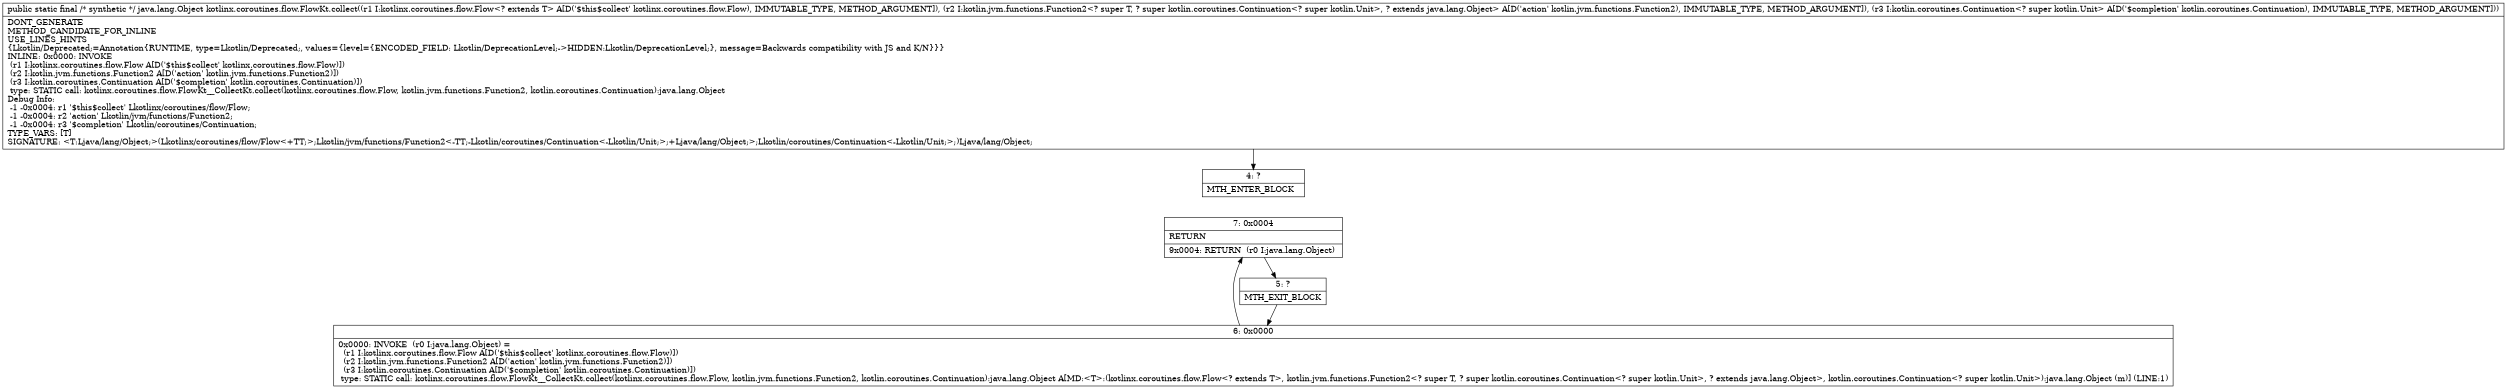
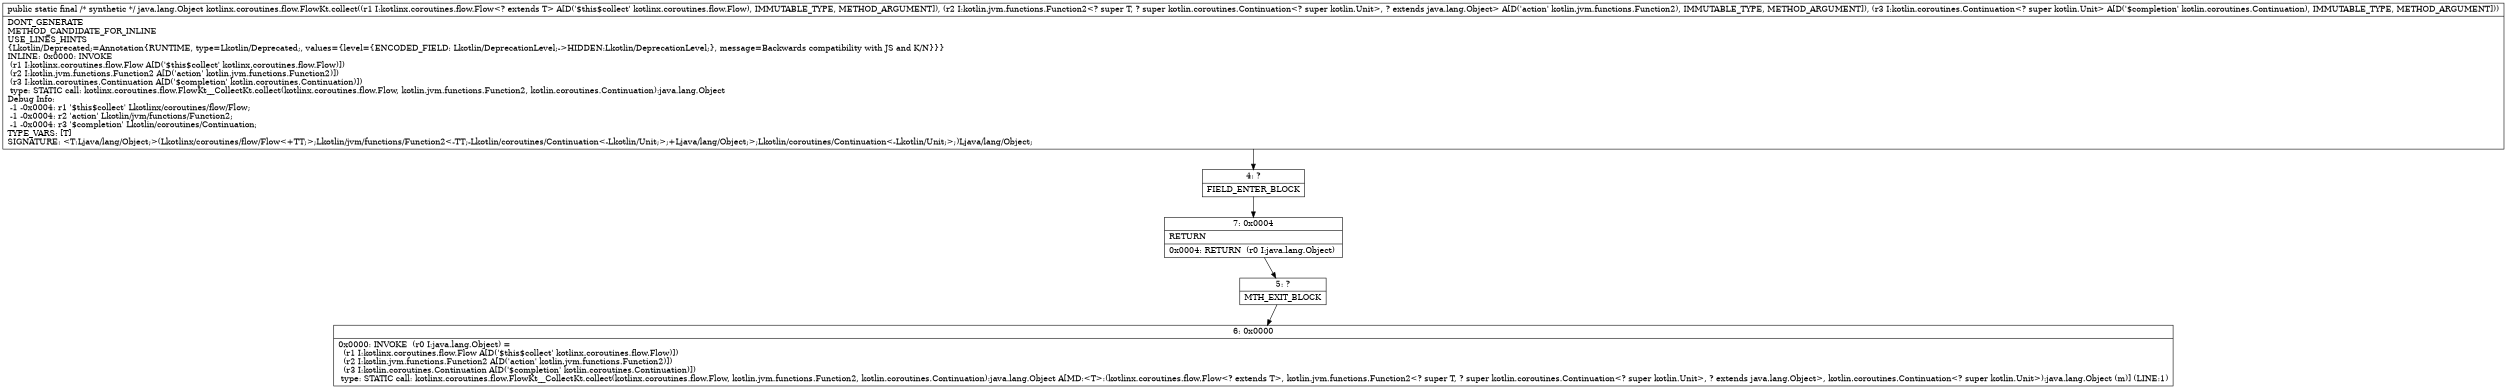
(1251, 190) -> (1253, 190)
(1253, 251) -> (1253, 251)
(1233, 294) -> (1253, 204)
